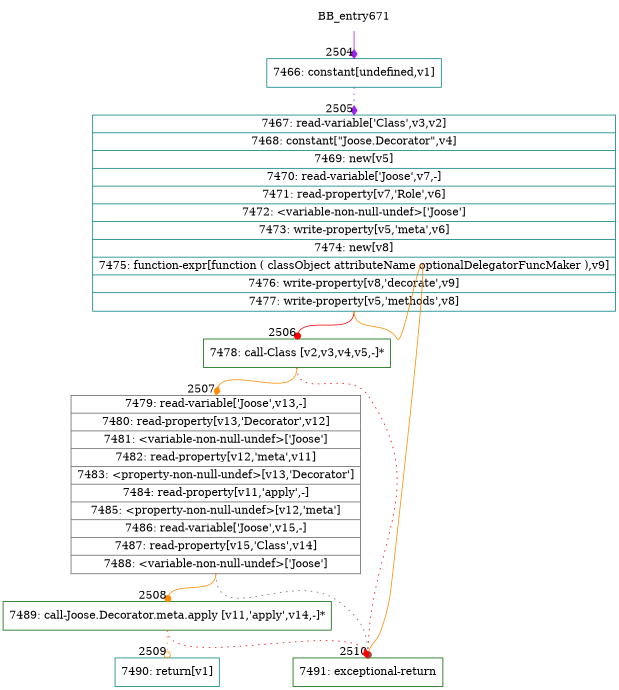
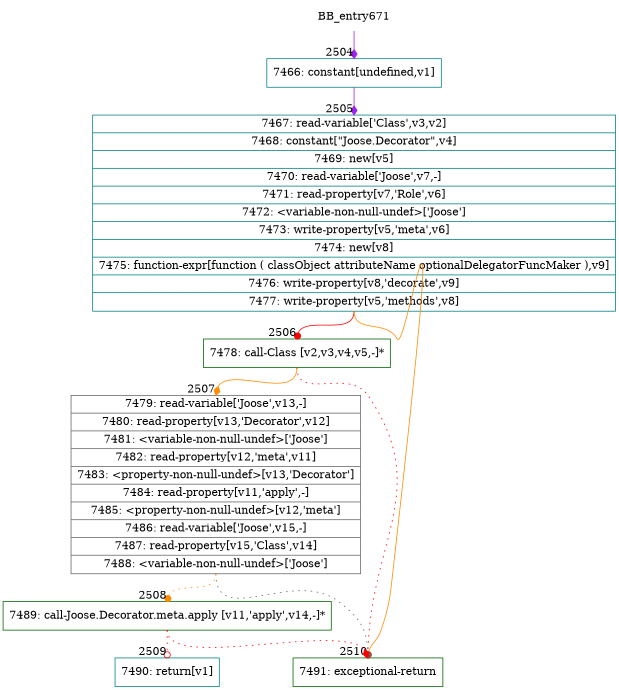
(354, 96) -> (354, 96)
(195, 587) -> (195, 587)
(167, 641) -> (167, 641)
